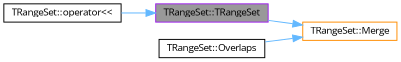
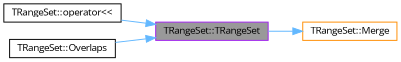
(279, 40) -> (131, 41)
